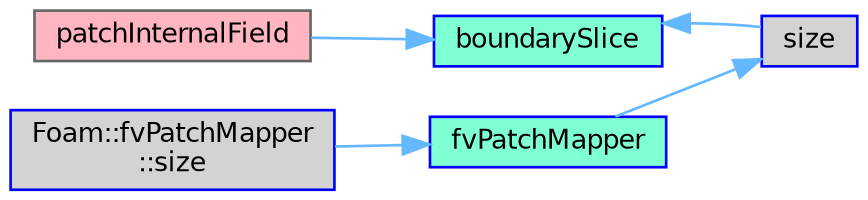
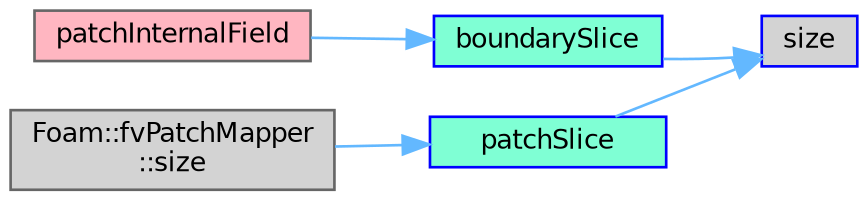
(726, 24) -> (699, 59)
(548, 142) -> (548, 142)
(173, 150) -> (173, 150)
